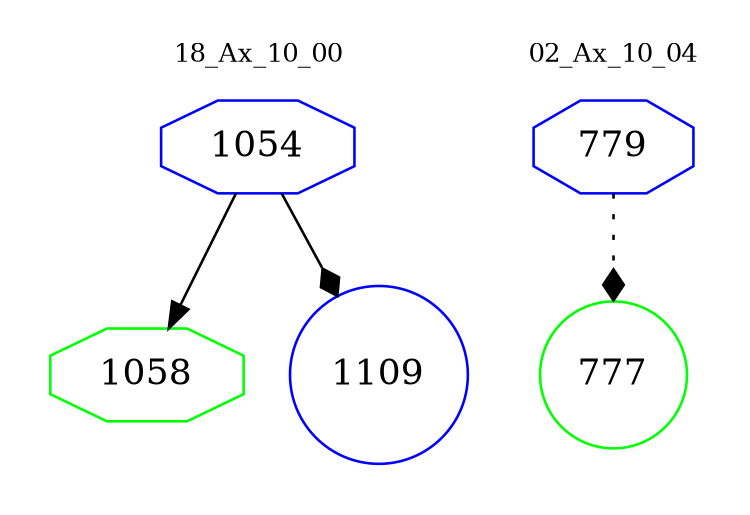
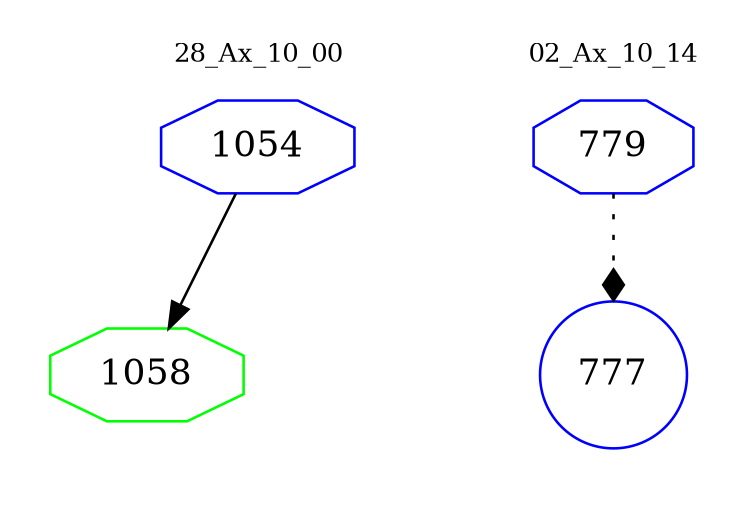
(259, 55) -> (259, 55)
(614, 55) -> (614, 55)
(379, 375) -> none
(614, 375) -> (614, 375)
